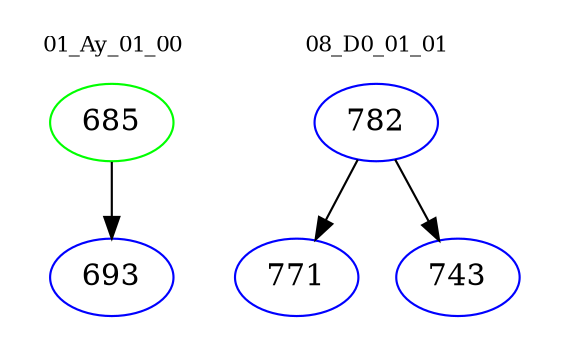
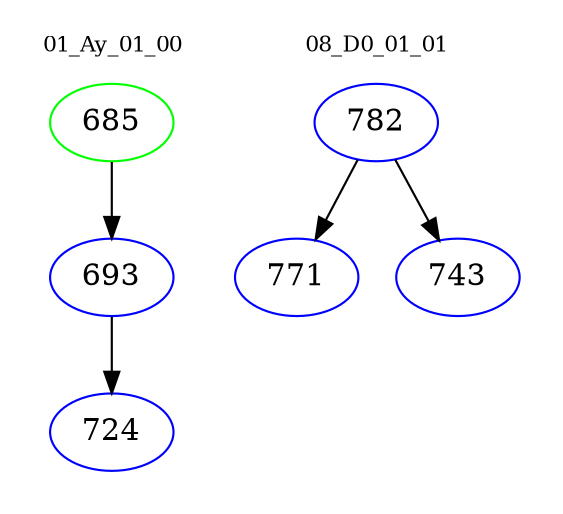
none -> (112, 432)
